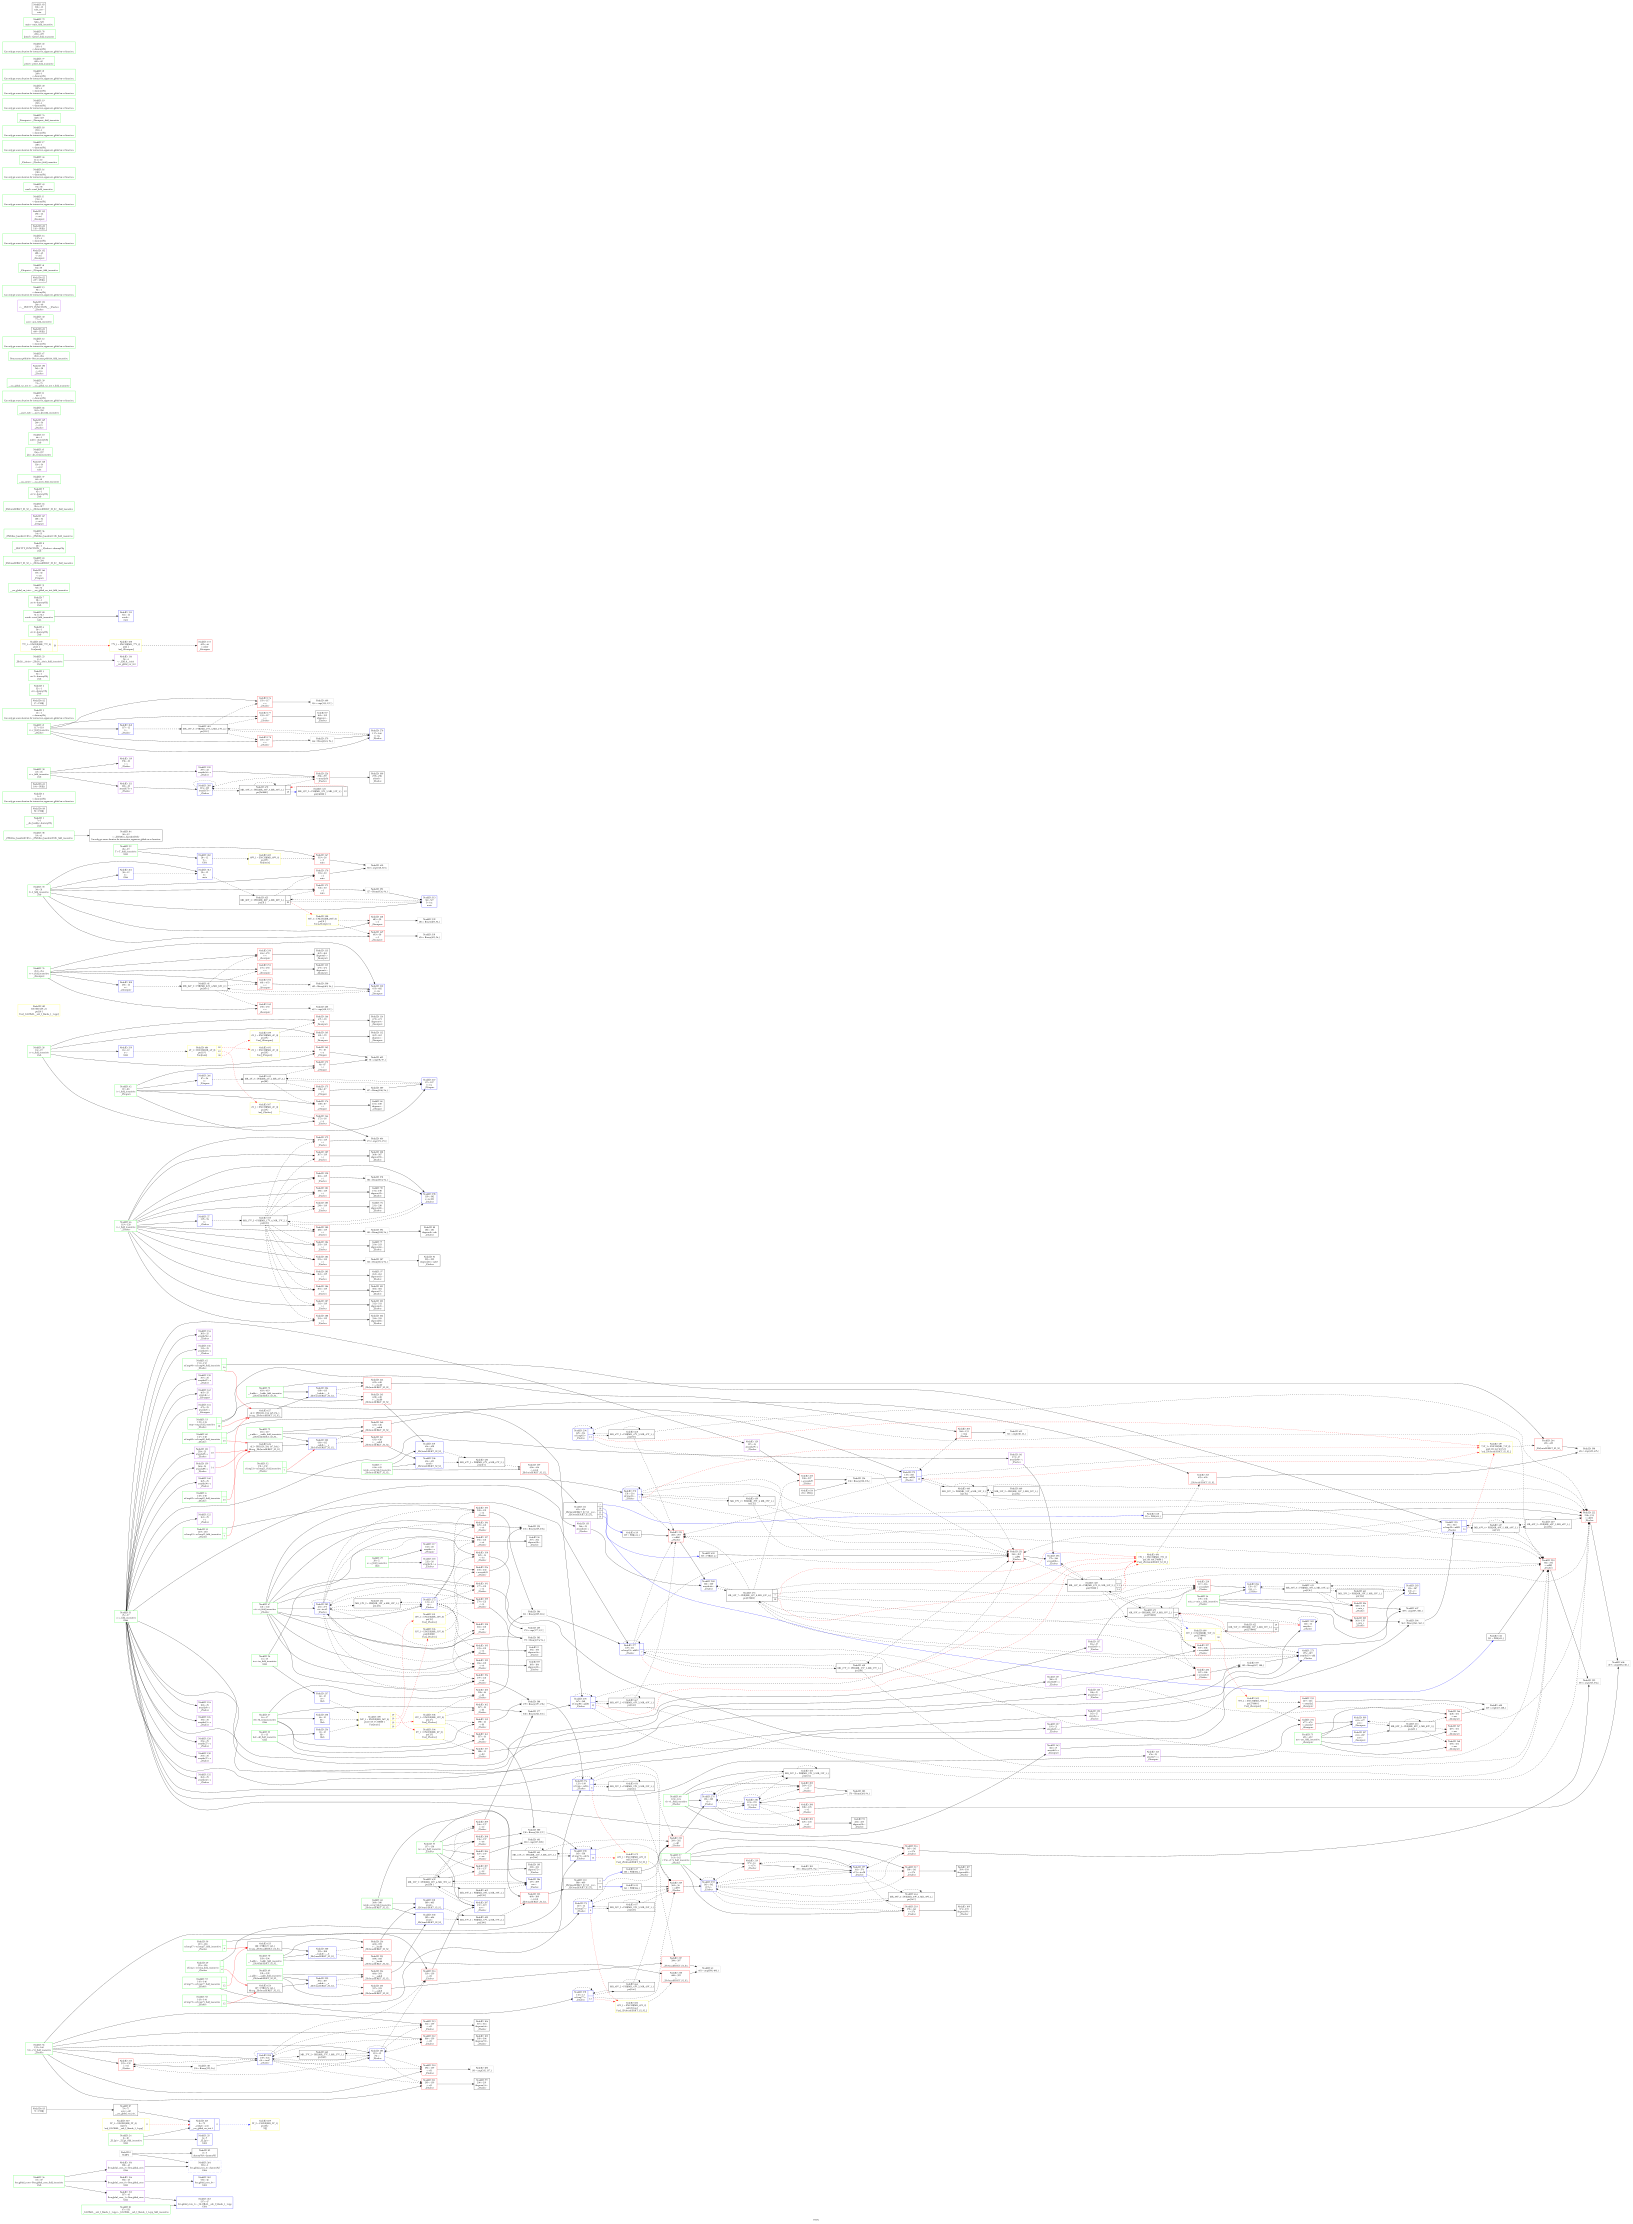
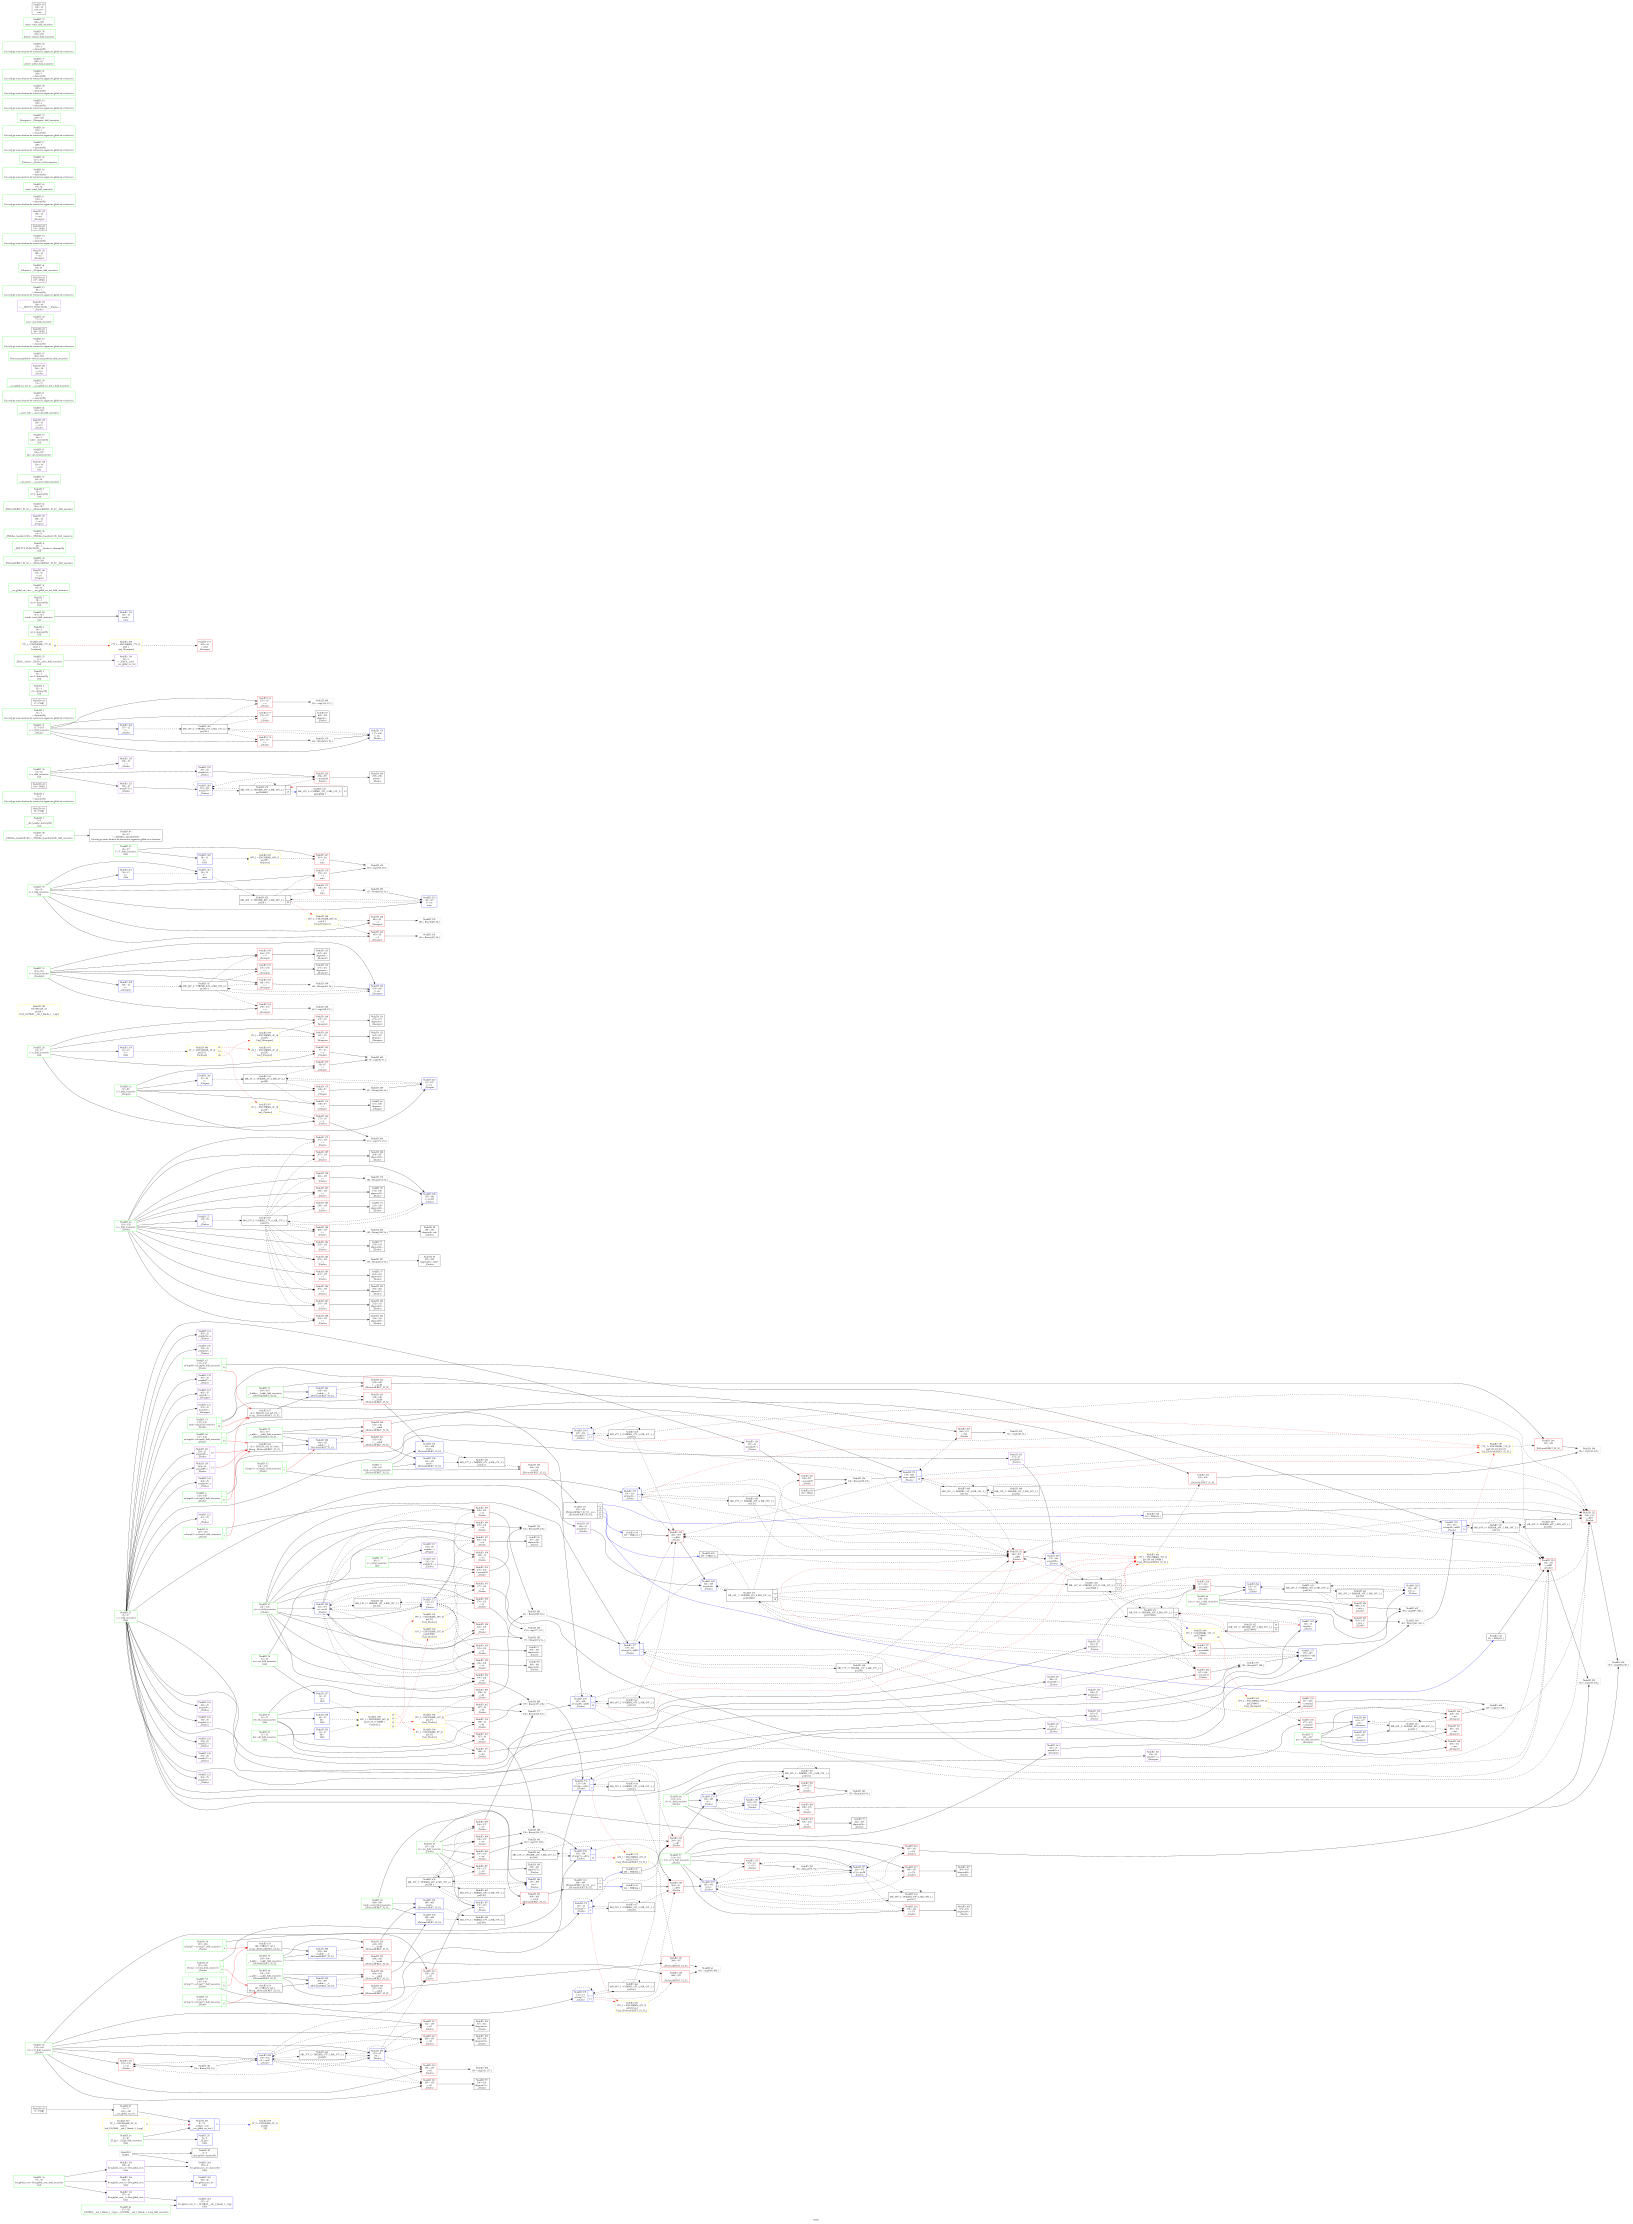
none -> (391, 1451)
(629, 1895) -> none
